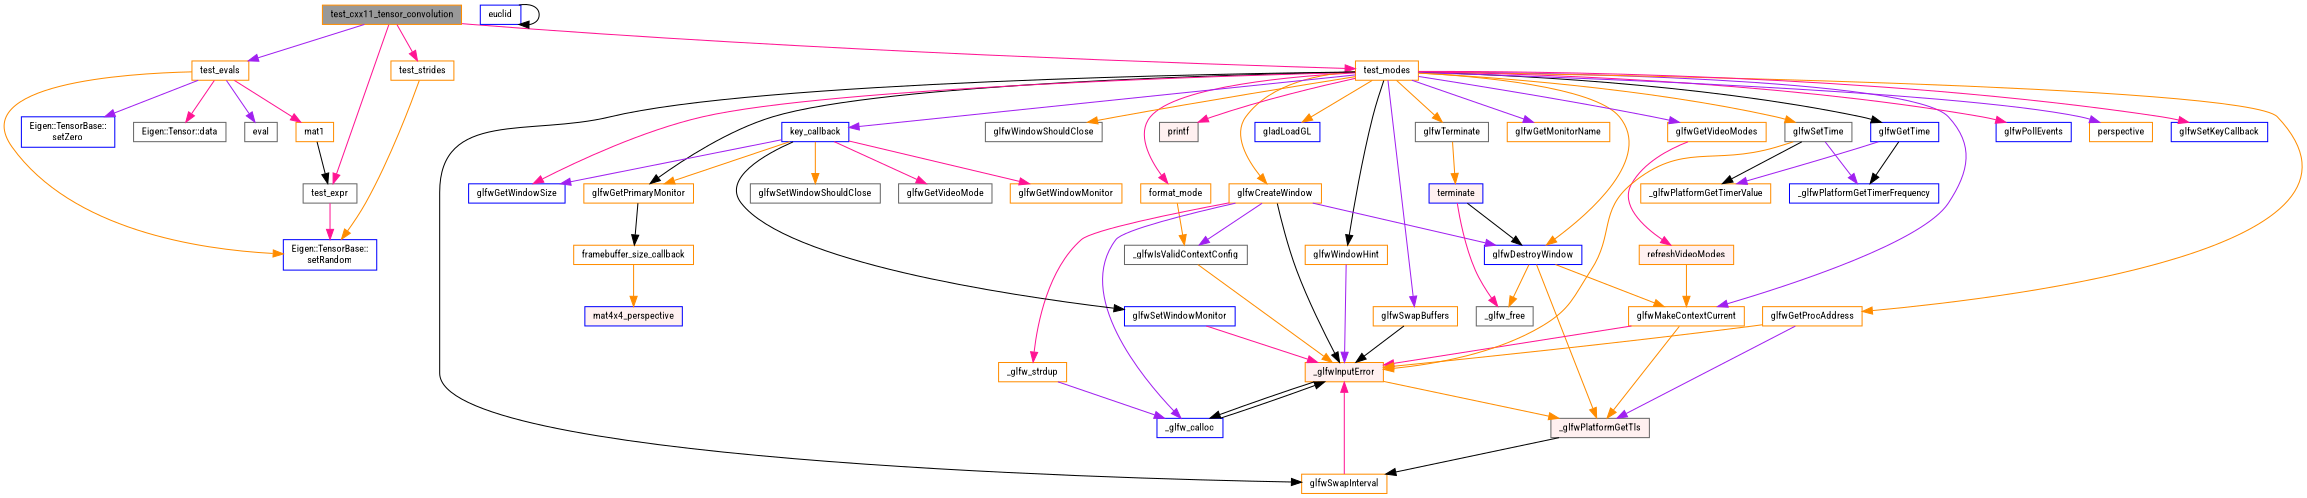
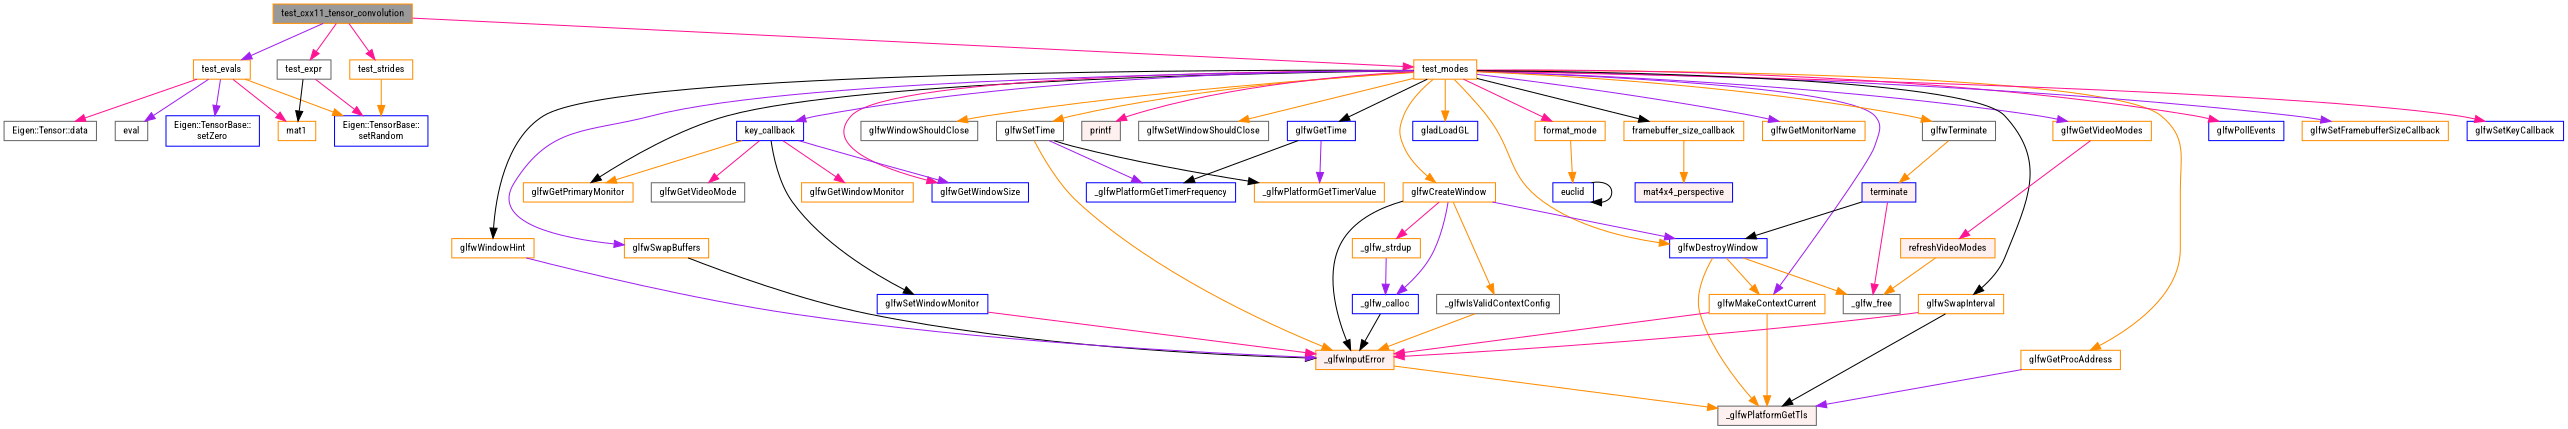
(2121, 132) -> (2375, 131)
(321, 158) -> (301, 93)
(815, 158) -> (1331, 99)
(637, 219) -> (1558, 99)
(1235, 221) -> (1472, 244)
(1181, 223) -> (1571, 156)
(1686, 280) -> (1914, 273)
(1578, 347) -> none
(1267, 398) -> none
(1477, 455) -> (1868, 357)
